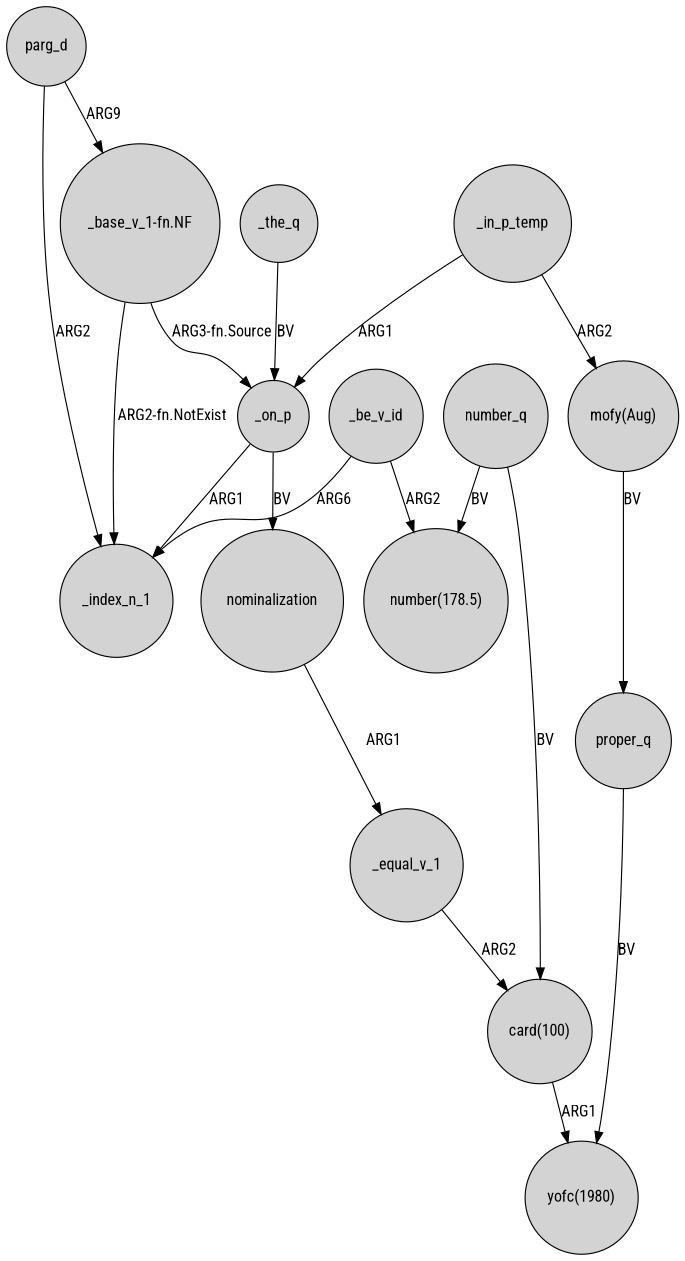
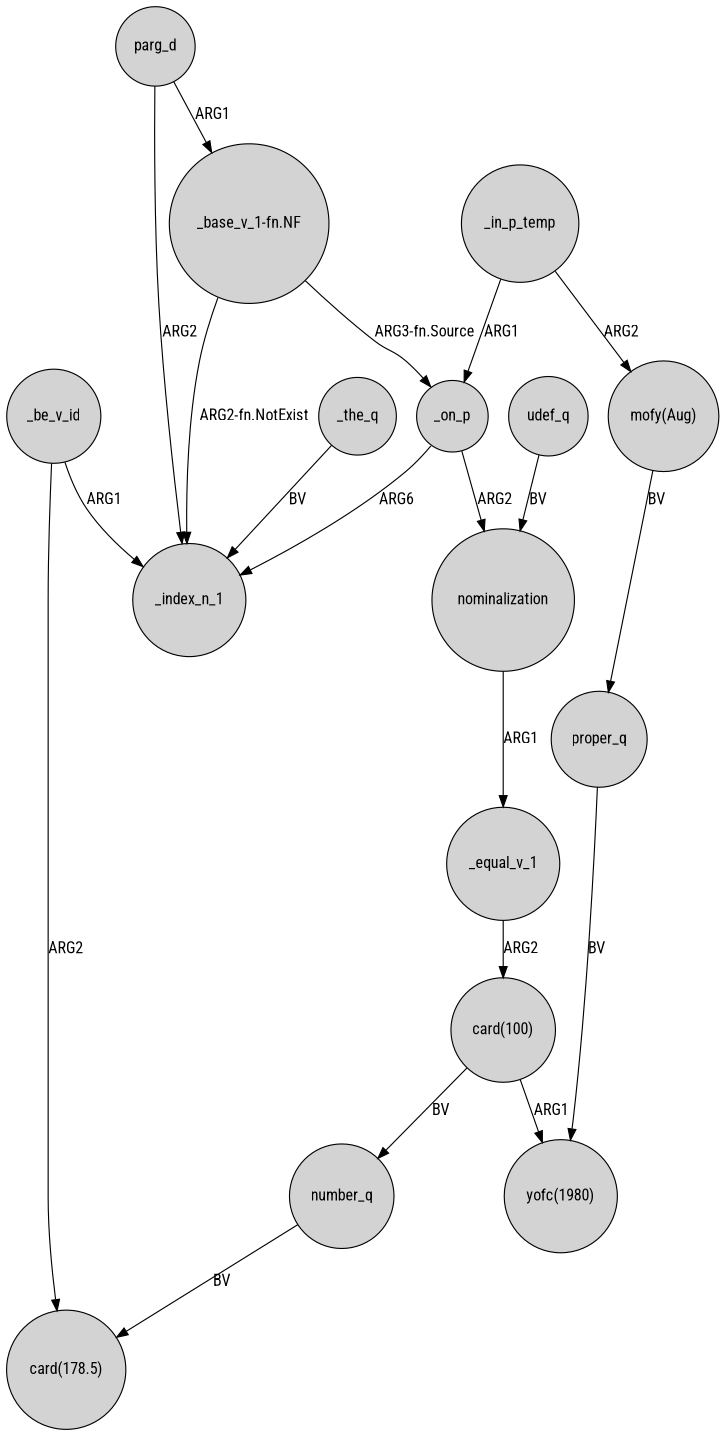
(103, 115) -> (212, 115)
(276, 316) -> (283, 497)
none -> (548, 416)
(227, 500) -> (397, 500)
(282, 500) -> (495, 500)
(334, 500) -> (104, 500)
(436, 601) -> (66, 1370)
(534, 717) -> (426, 1109)
